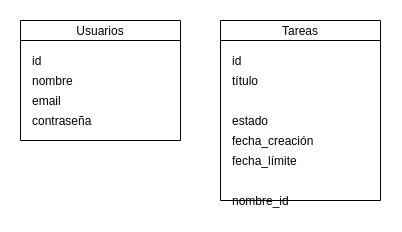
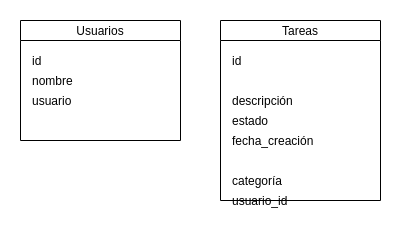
(301, 81) -> none
(46, 101) -> (54, 101)
none -> (301, 101)
(101, 121) -> none
(301, 161) -> none
none -> (301, 181)
(261, 201) -> (262, 201)
